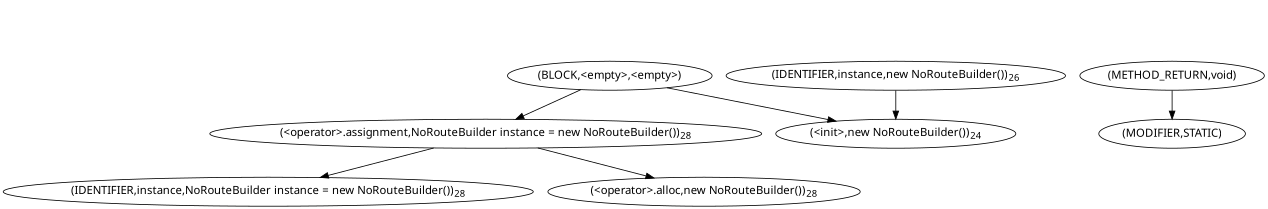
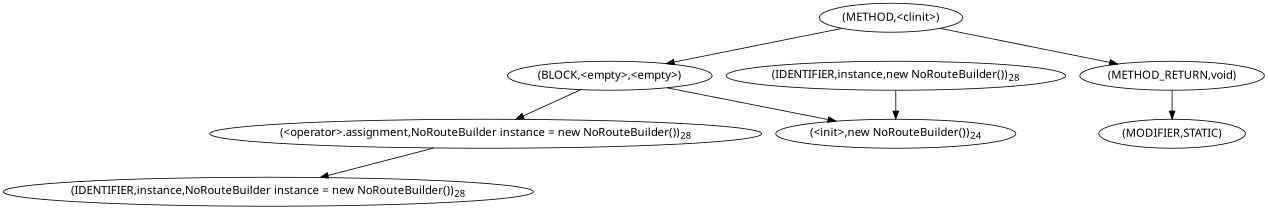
none -> (891, 18)
(1014, 75) -> (1014, 75)
(704, 192) -> none
